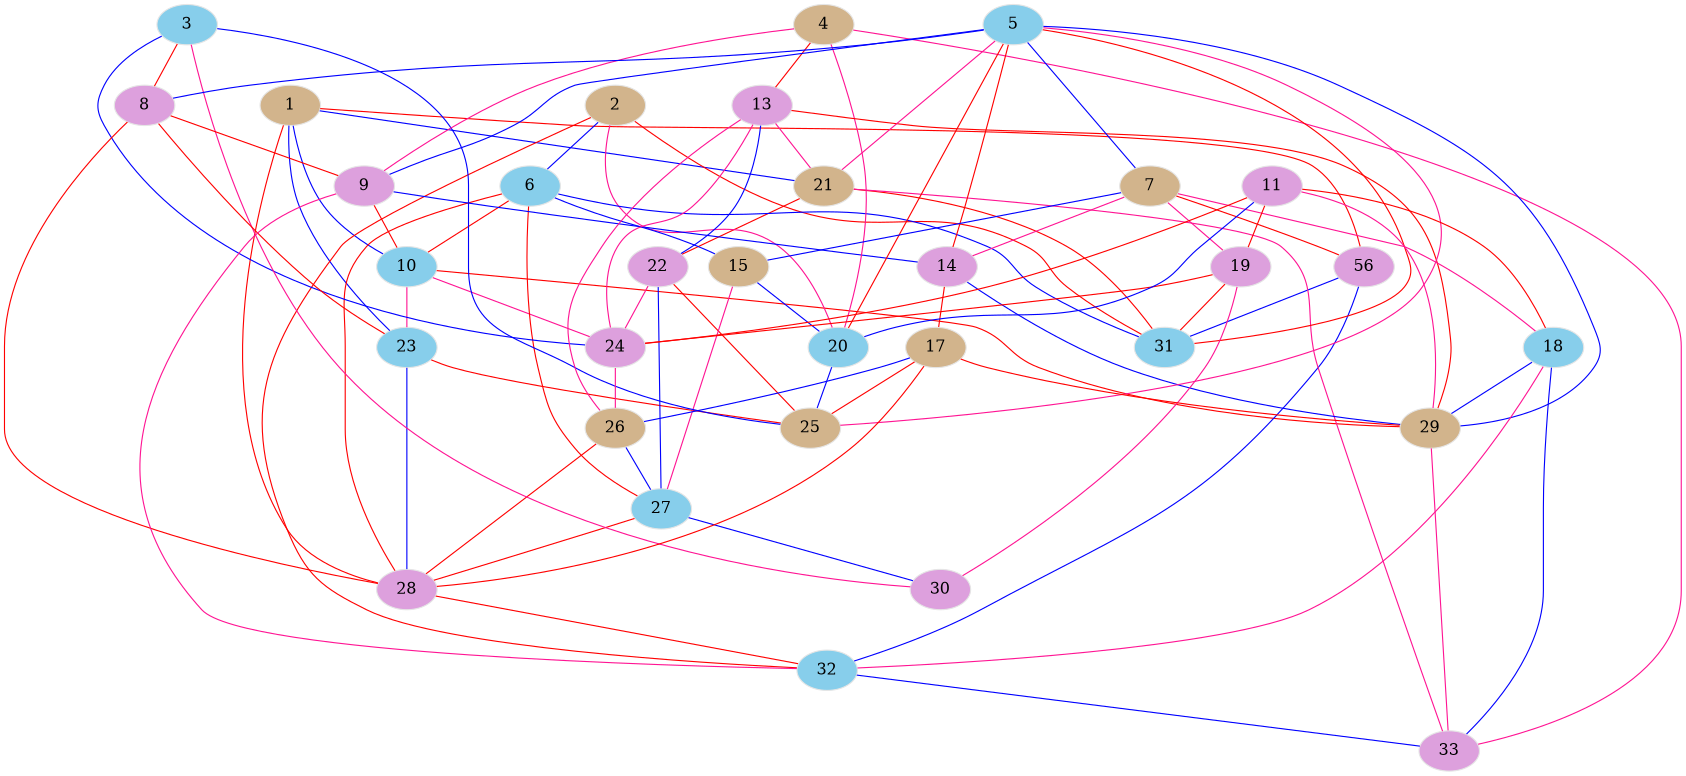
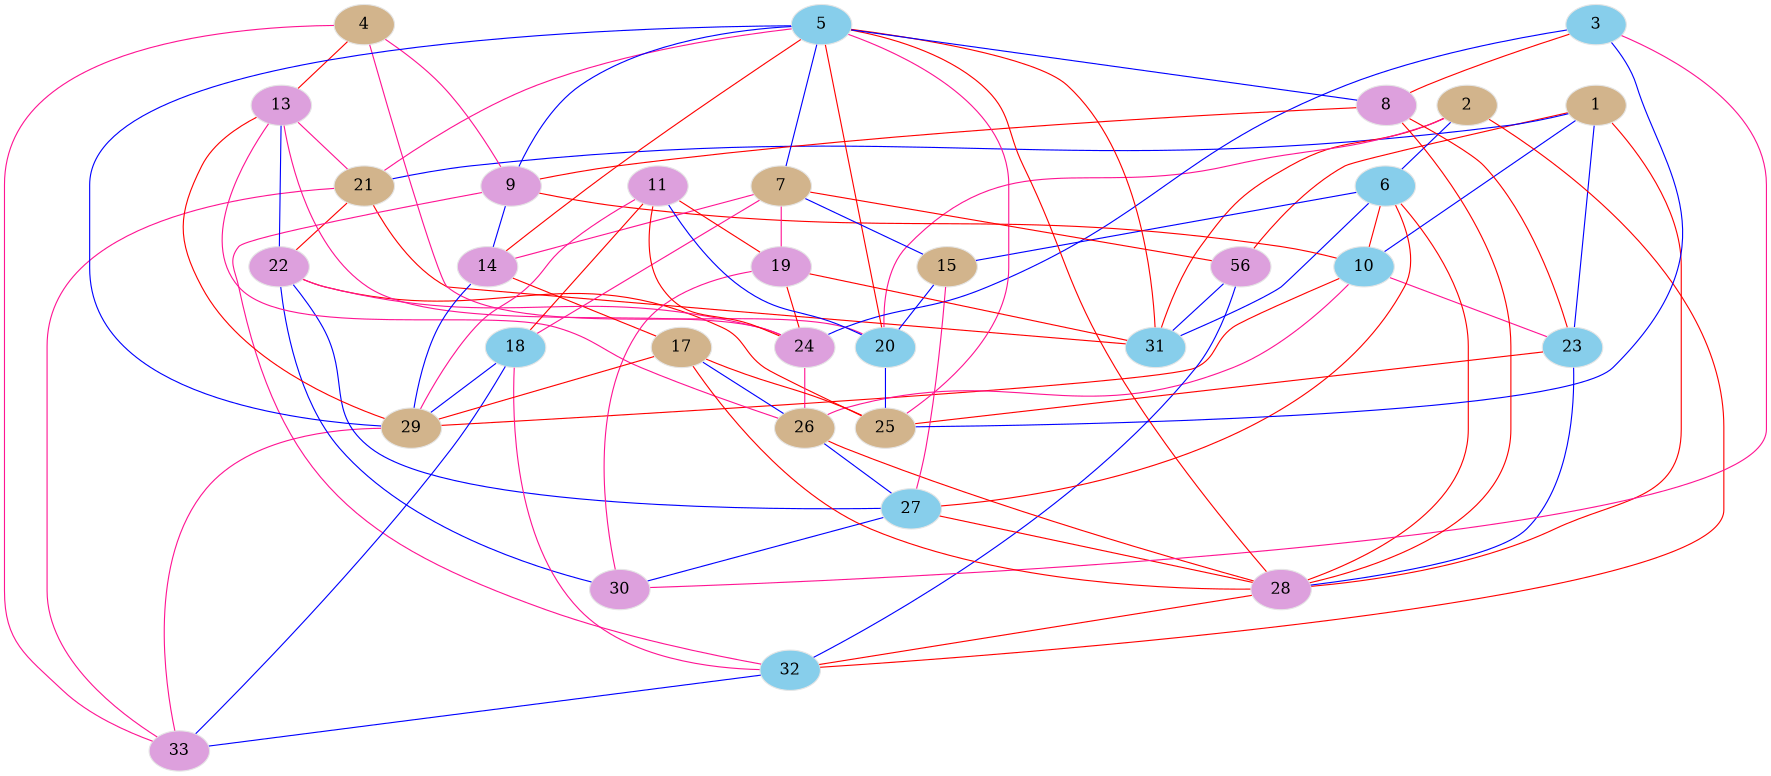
none -> (1070, 277)
(511, 307) -> (1102, 395)
none -> (382, 487)
